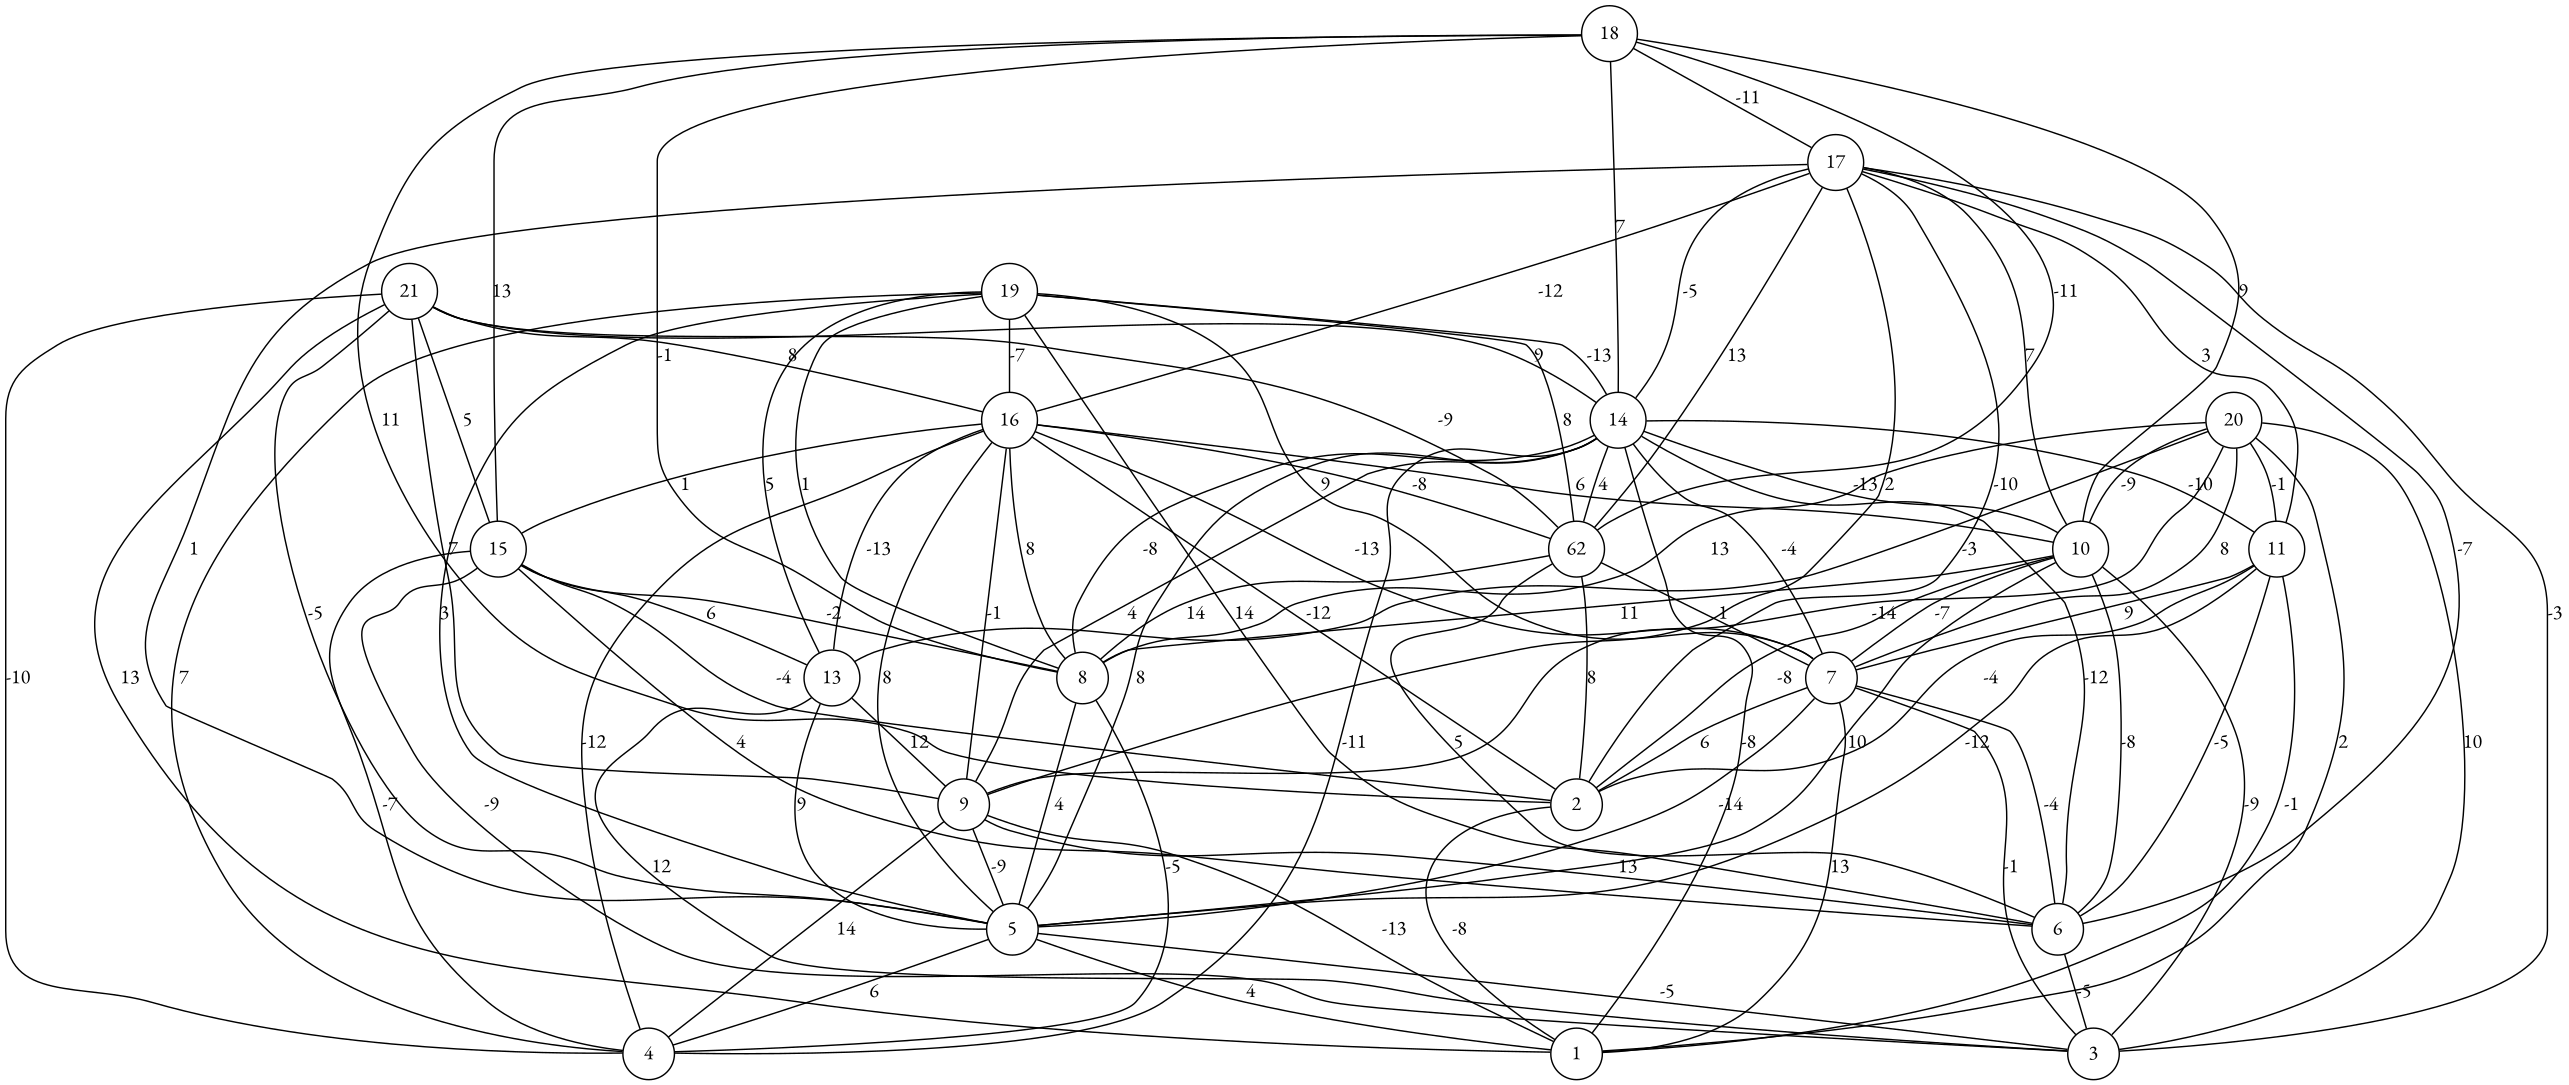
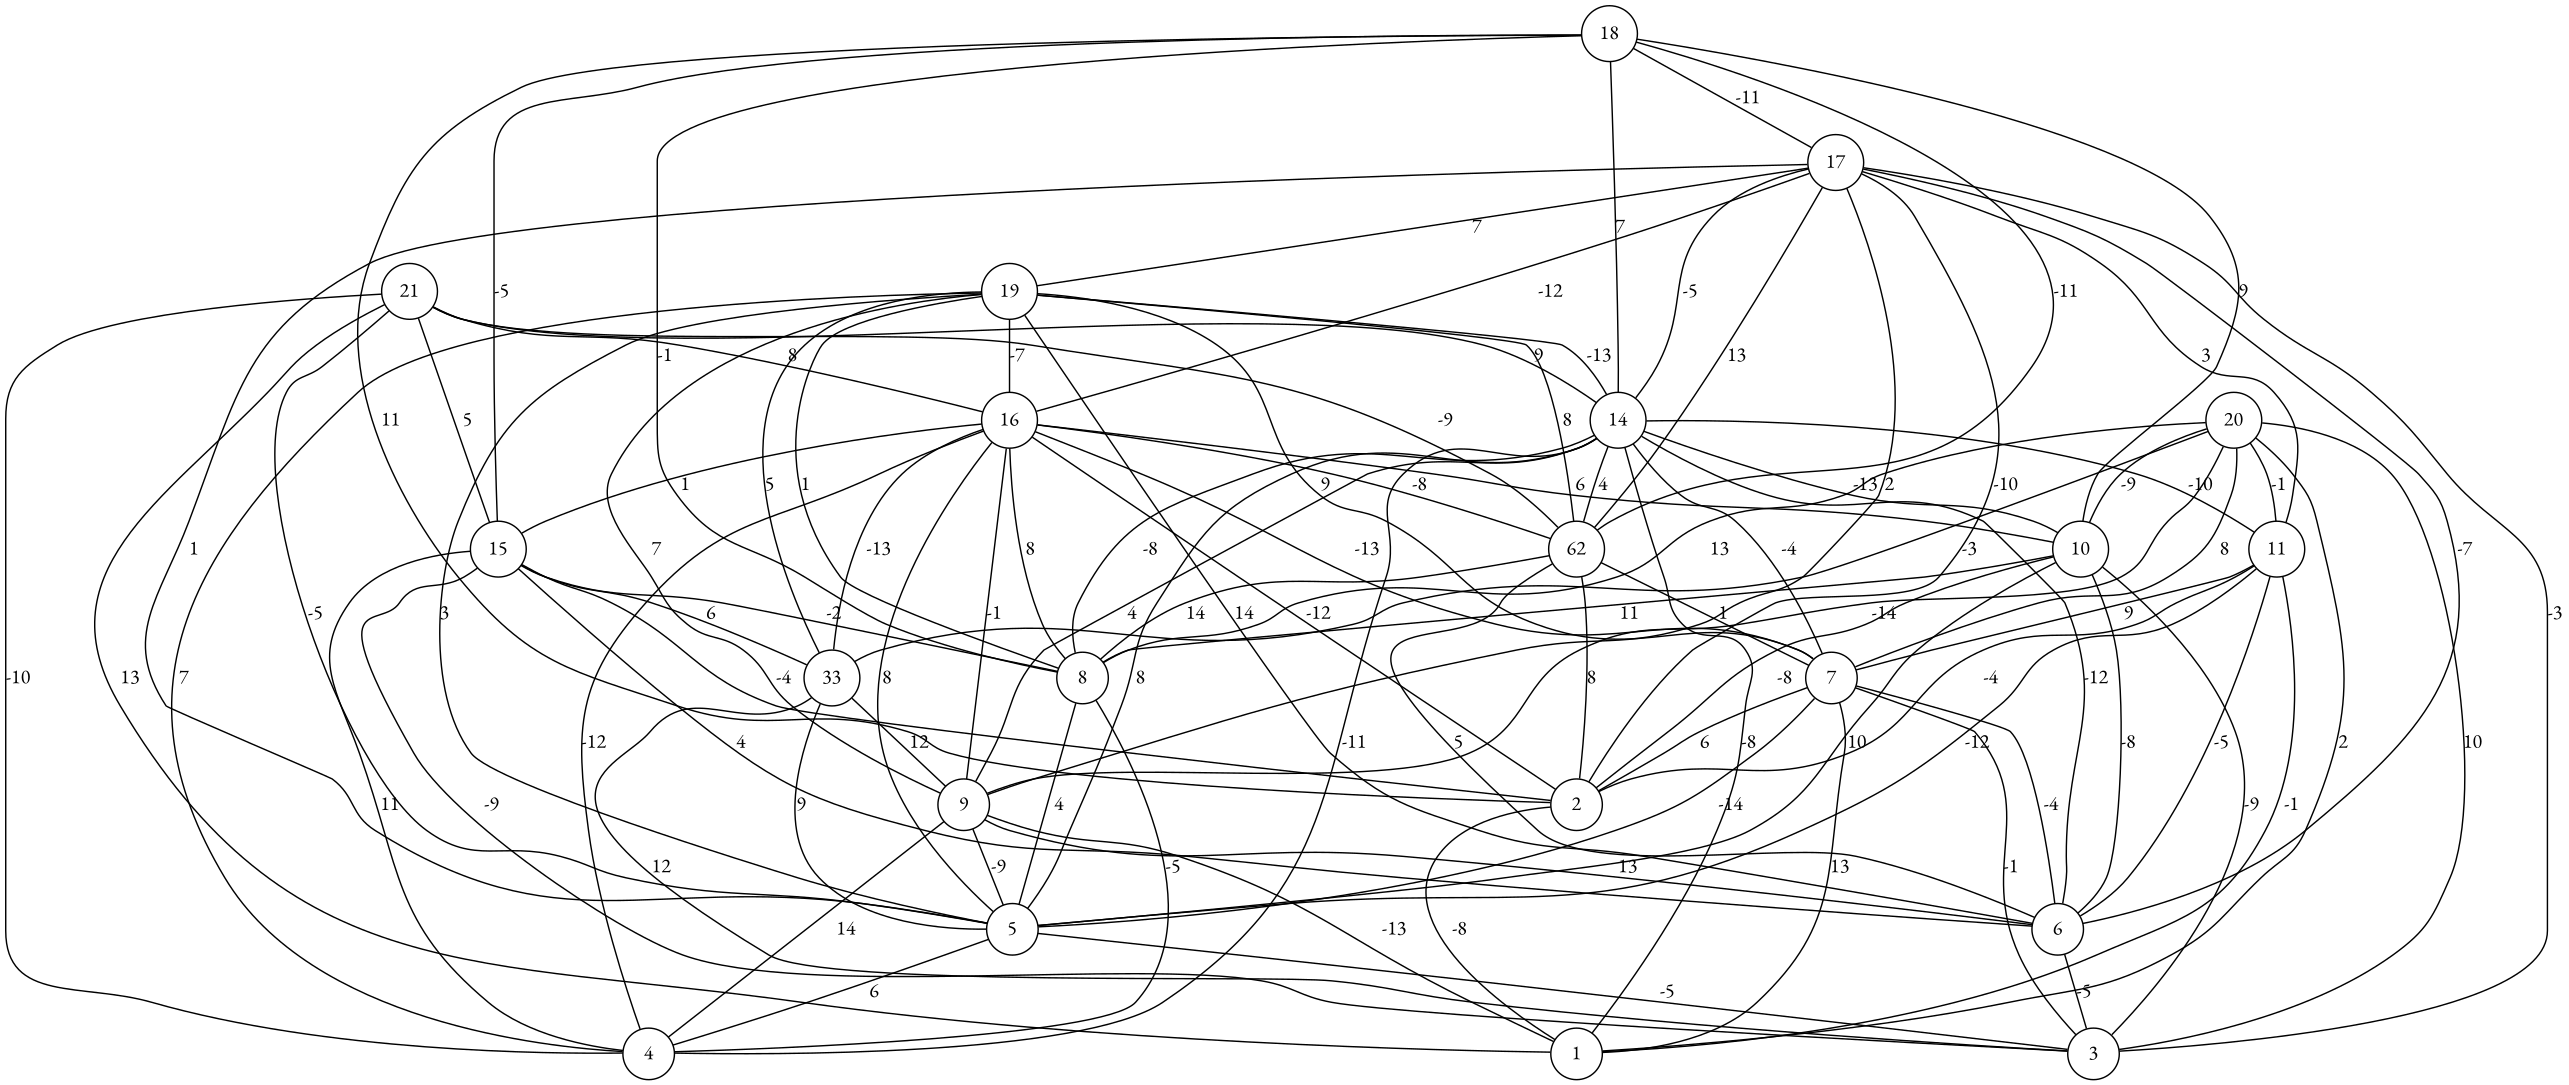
(502, 291) -> (502, 291)
(2019, 308) -> (1423, 227)
(1921, 611) -> none
(832, 678) -> (832, 678)
(496, 751) -> (610, 479)
(390, 805) -> (390, 805)
(1290, 1012) -> none
